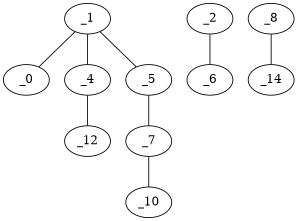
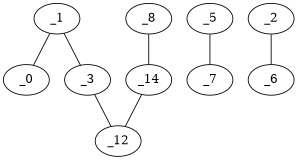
(118, 49) -> none
(88, 80) -> (88, 80)
none -> (133, 111)
(149, 202) -> none
